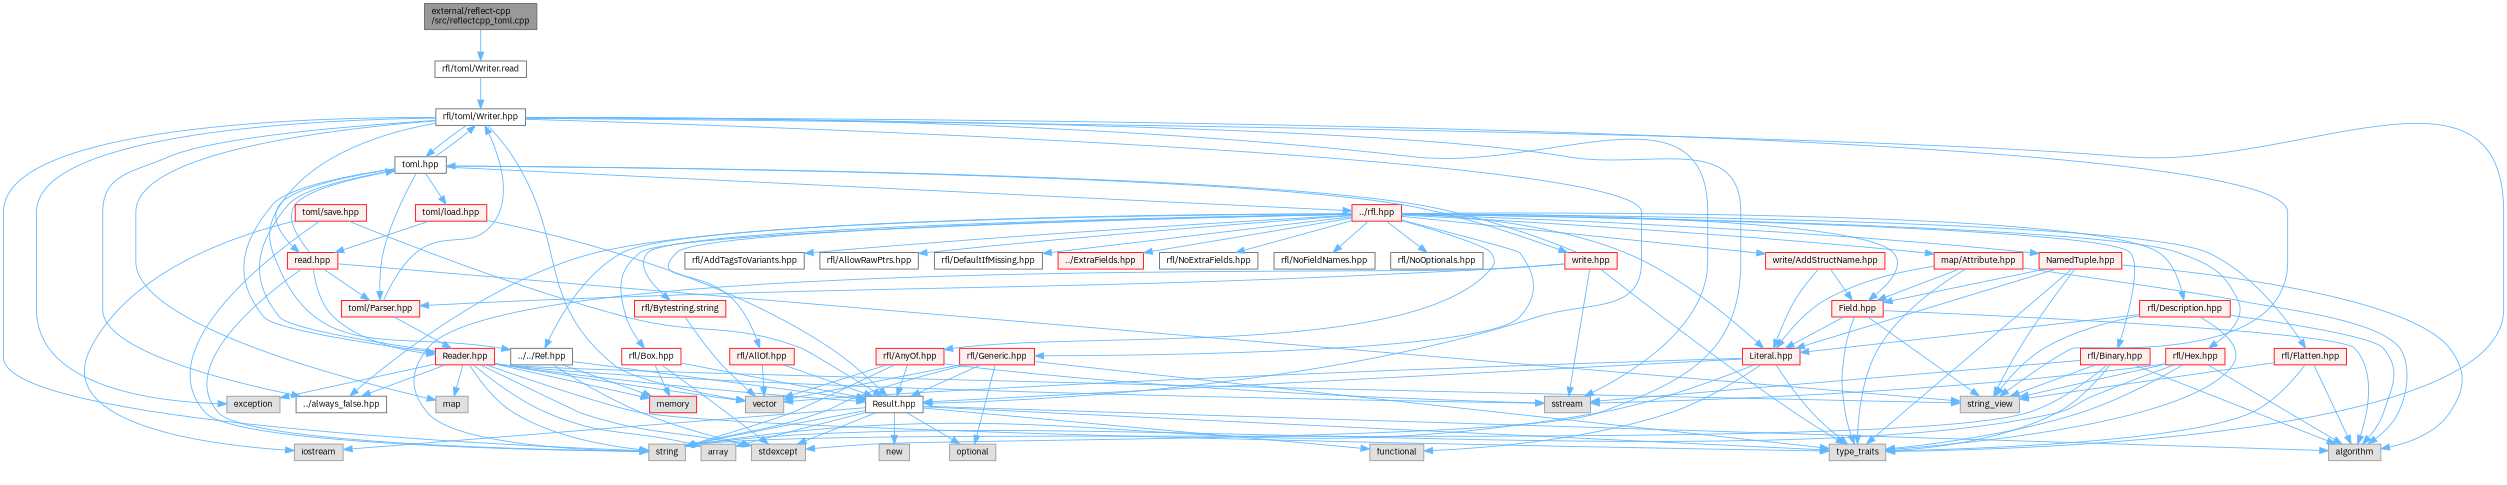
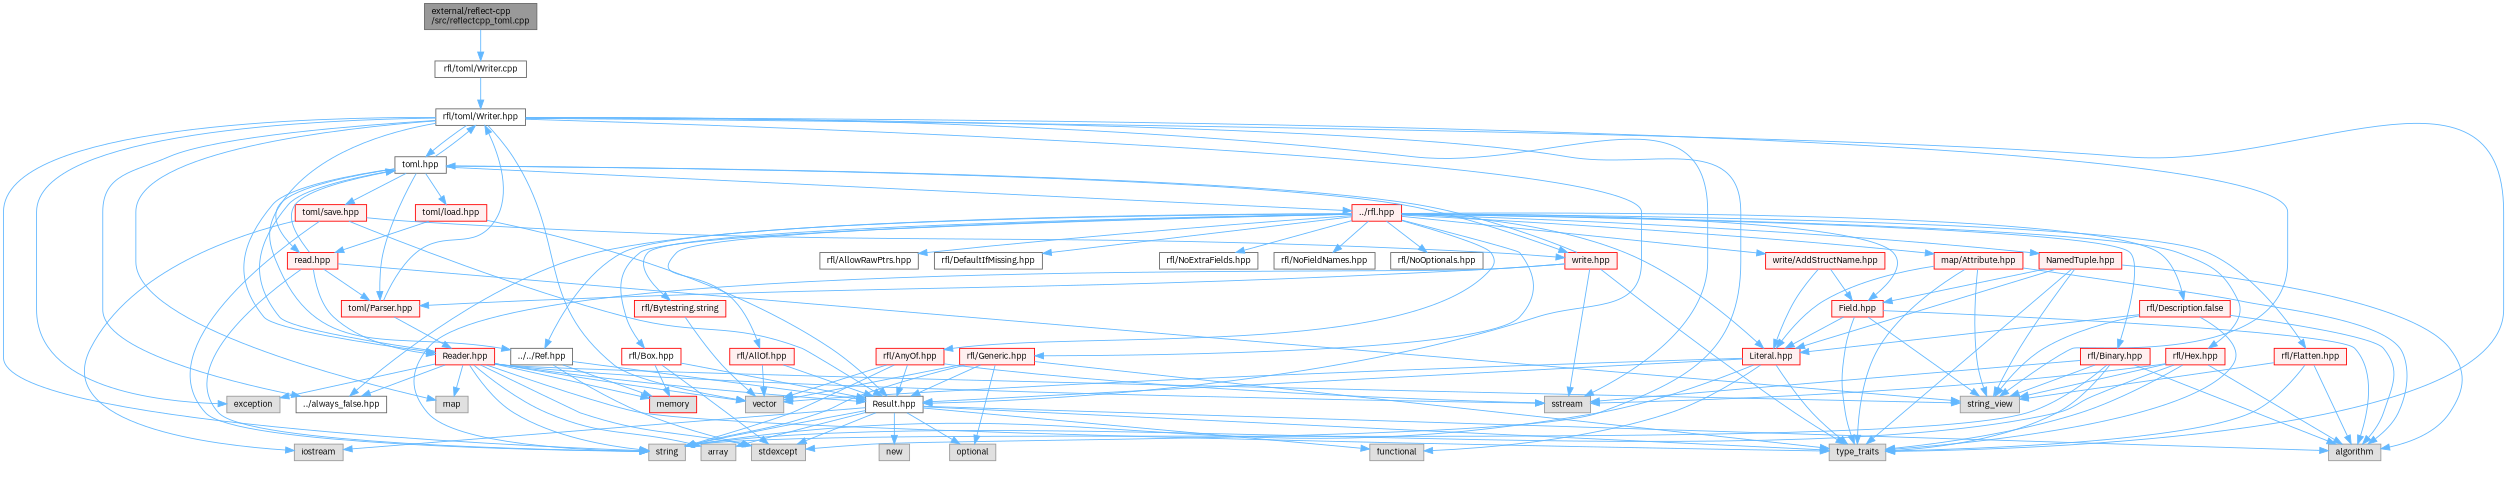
(481, 69) -> (481, 69)
none -> (380, 187)
none -> (961, 239)
(745, 261) -> none
(1101, 261) -> none
(1922, 283) -> (1975, 326)
(2185, 309) -> (2185, 309)
